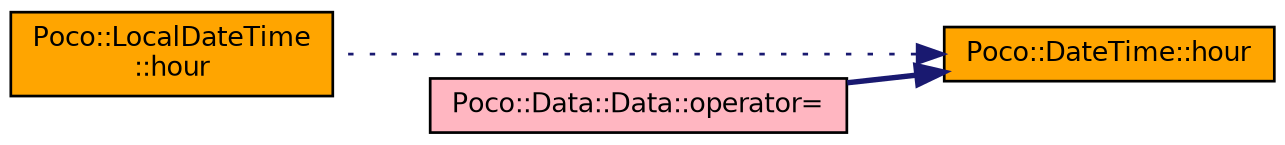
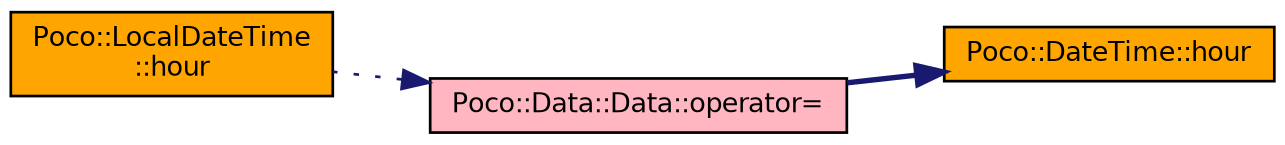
(625, 54) -> (367, 76)
